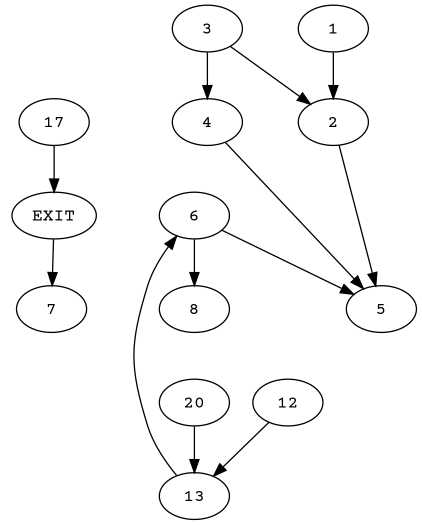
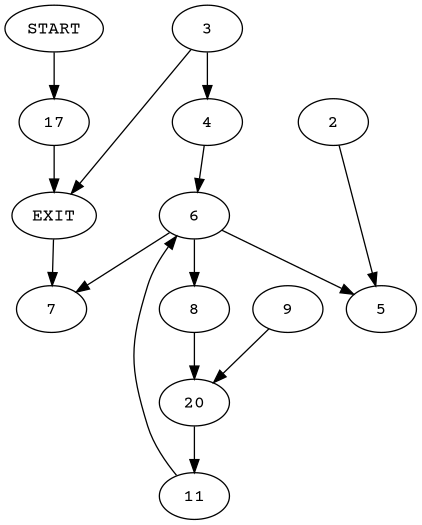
none -> (54, 29)
(333, 29) -> none
(265, 71) -> (135, 117)
(290, 211) -> (202, 162)
none -> (128, 259)
none -> (288, 309)
none -> (194, 349)
(288, 403) -> none
(194, 496) -> (194, 496)
